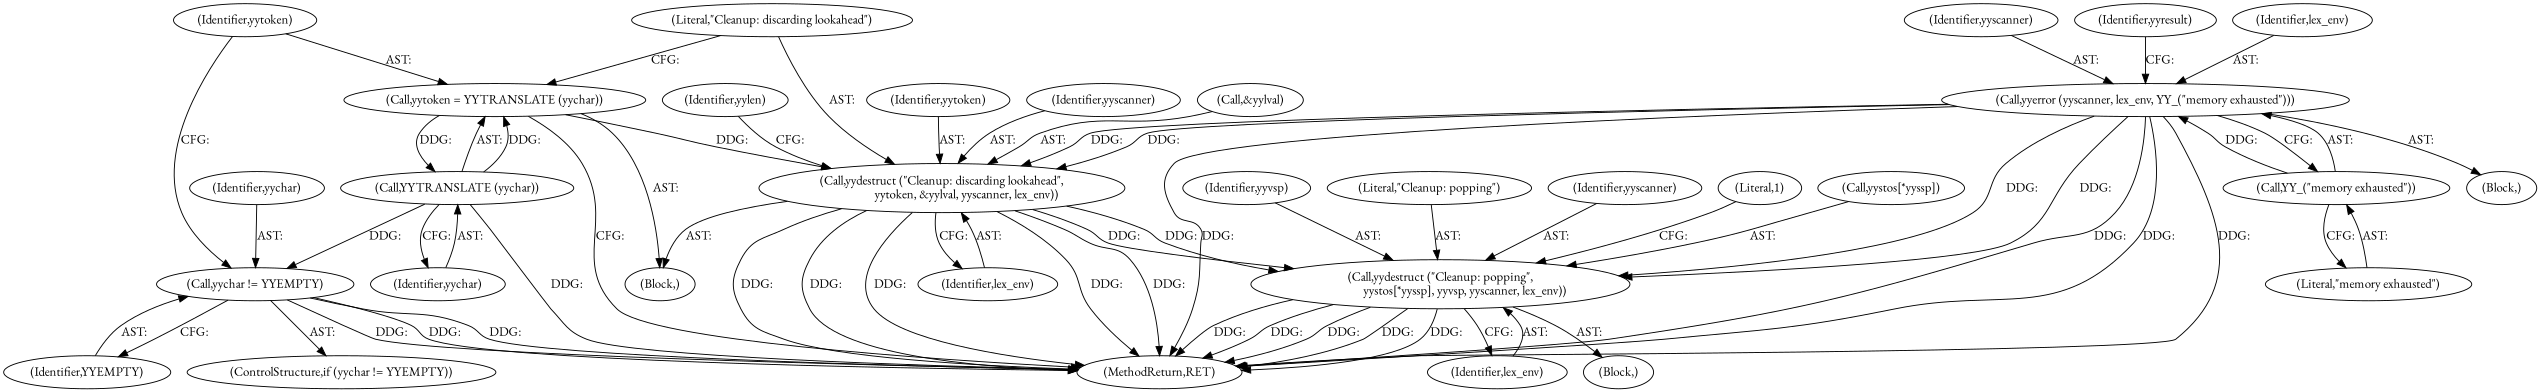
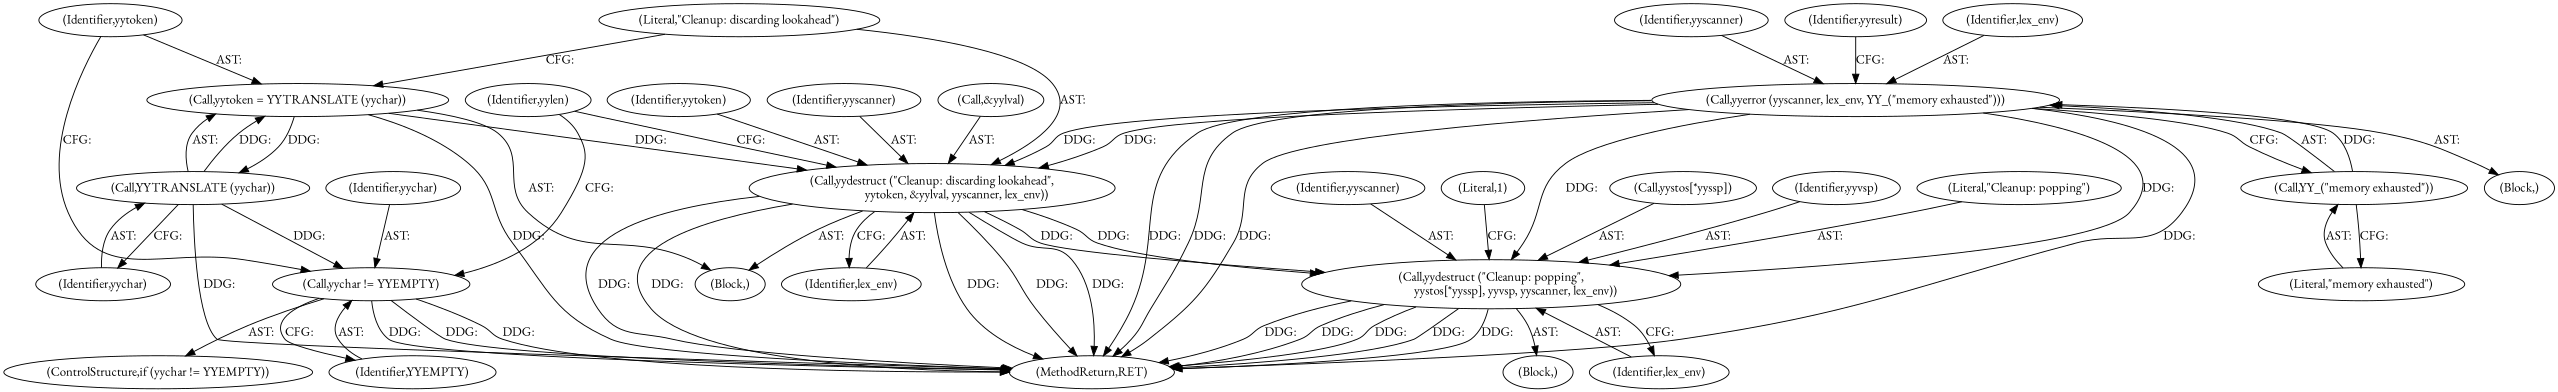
none -> (560, 215)
(612, 236) -> (530, 236)
